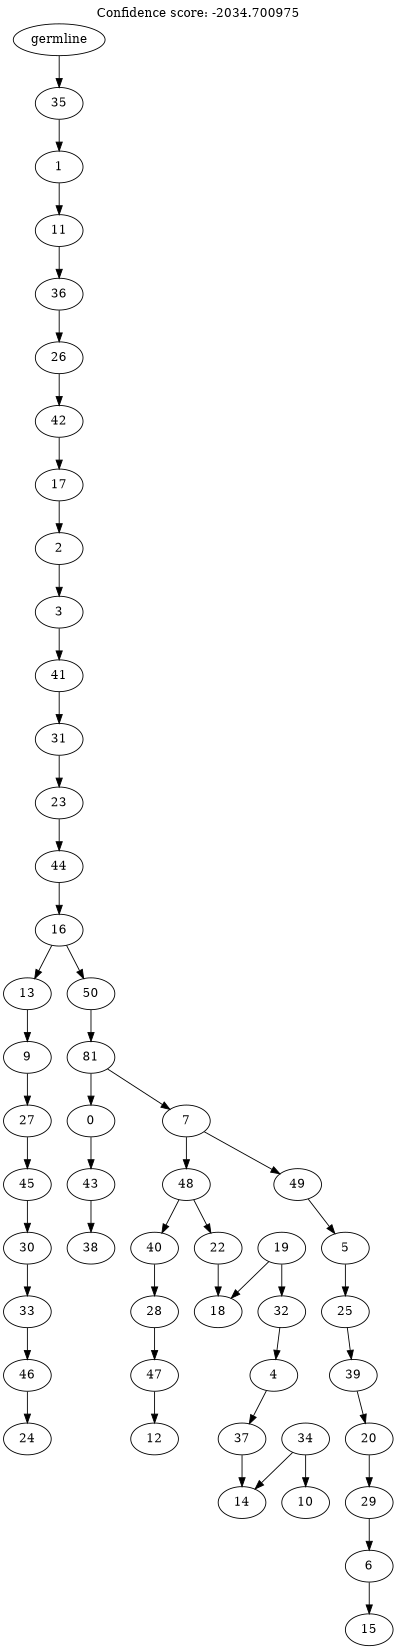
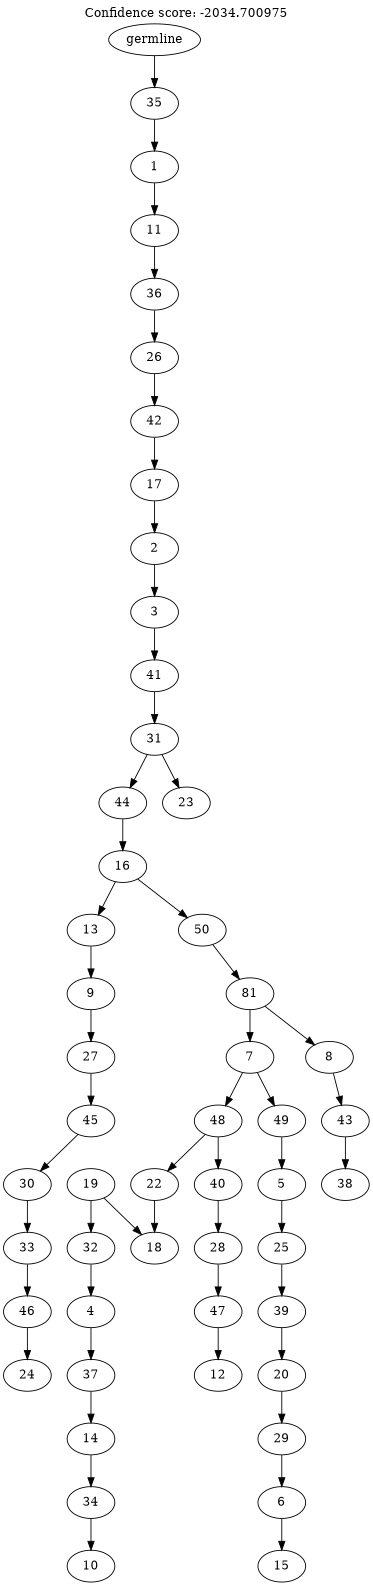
(59, 830) -> (141, 767)
(91, 1121) -> (329, 1057)
(277, 1468) -> (91, 1466)
